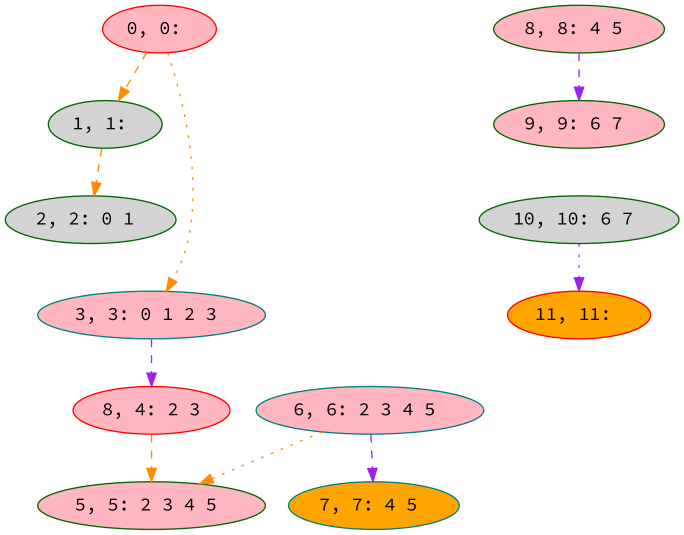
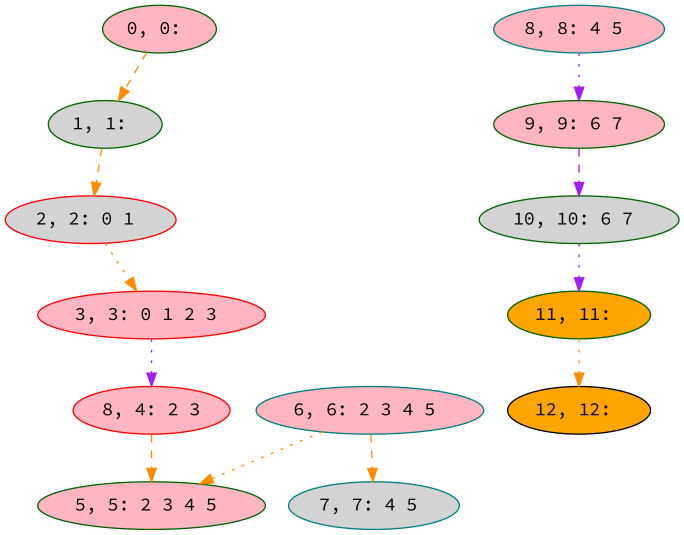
(159, 29) -> (159, 29)
(579, 29) -> (579, 29)
(579, 70) -> (579, 70)
none -> (579, 166)
(192, 167) -> (117, 262)
(91, 220) -> (91, 220)
(152, 315) -> (152, 315)
(579, 315) -> (579, 315)
(152, 356) -> (152, 356)
none -> (579, 410)
(372, 451) -> (372, 451)
(374, 506) -> (374, 506)
